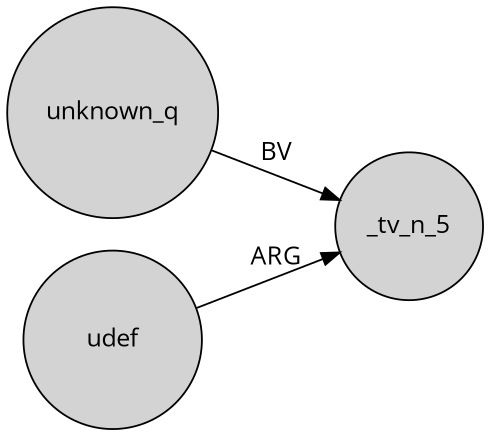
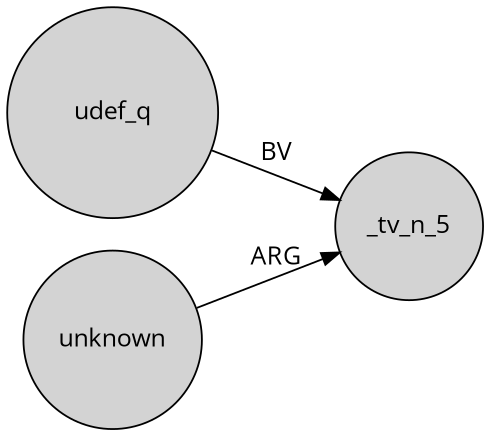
(113, 113) -> (113, 113)
(113, 340) -> (113, 340)
